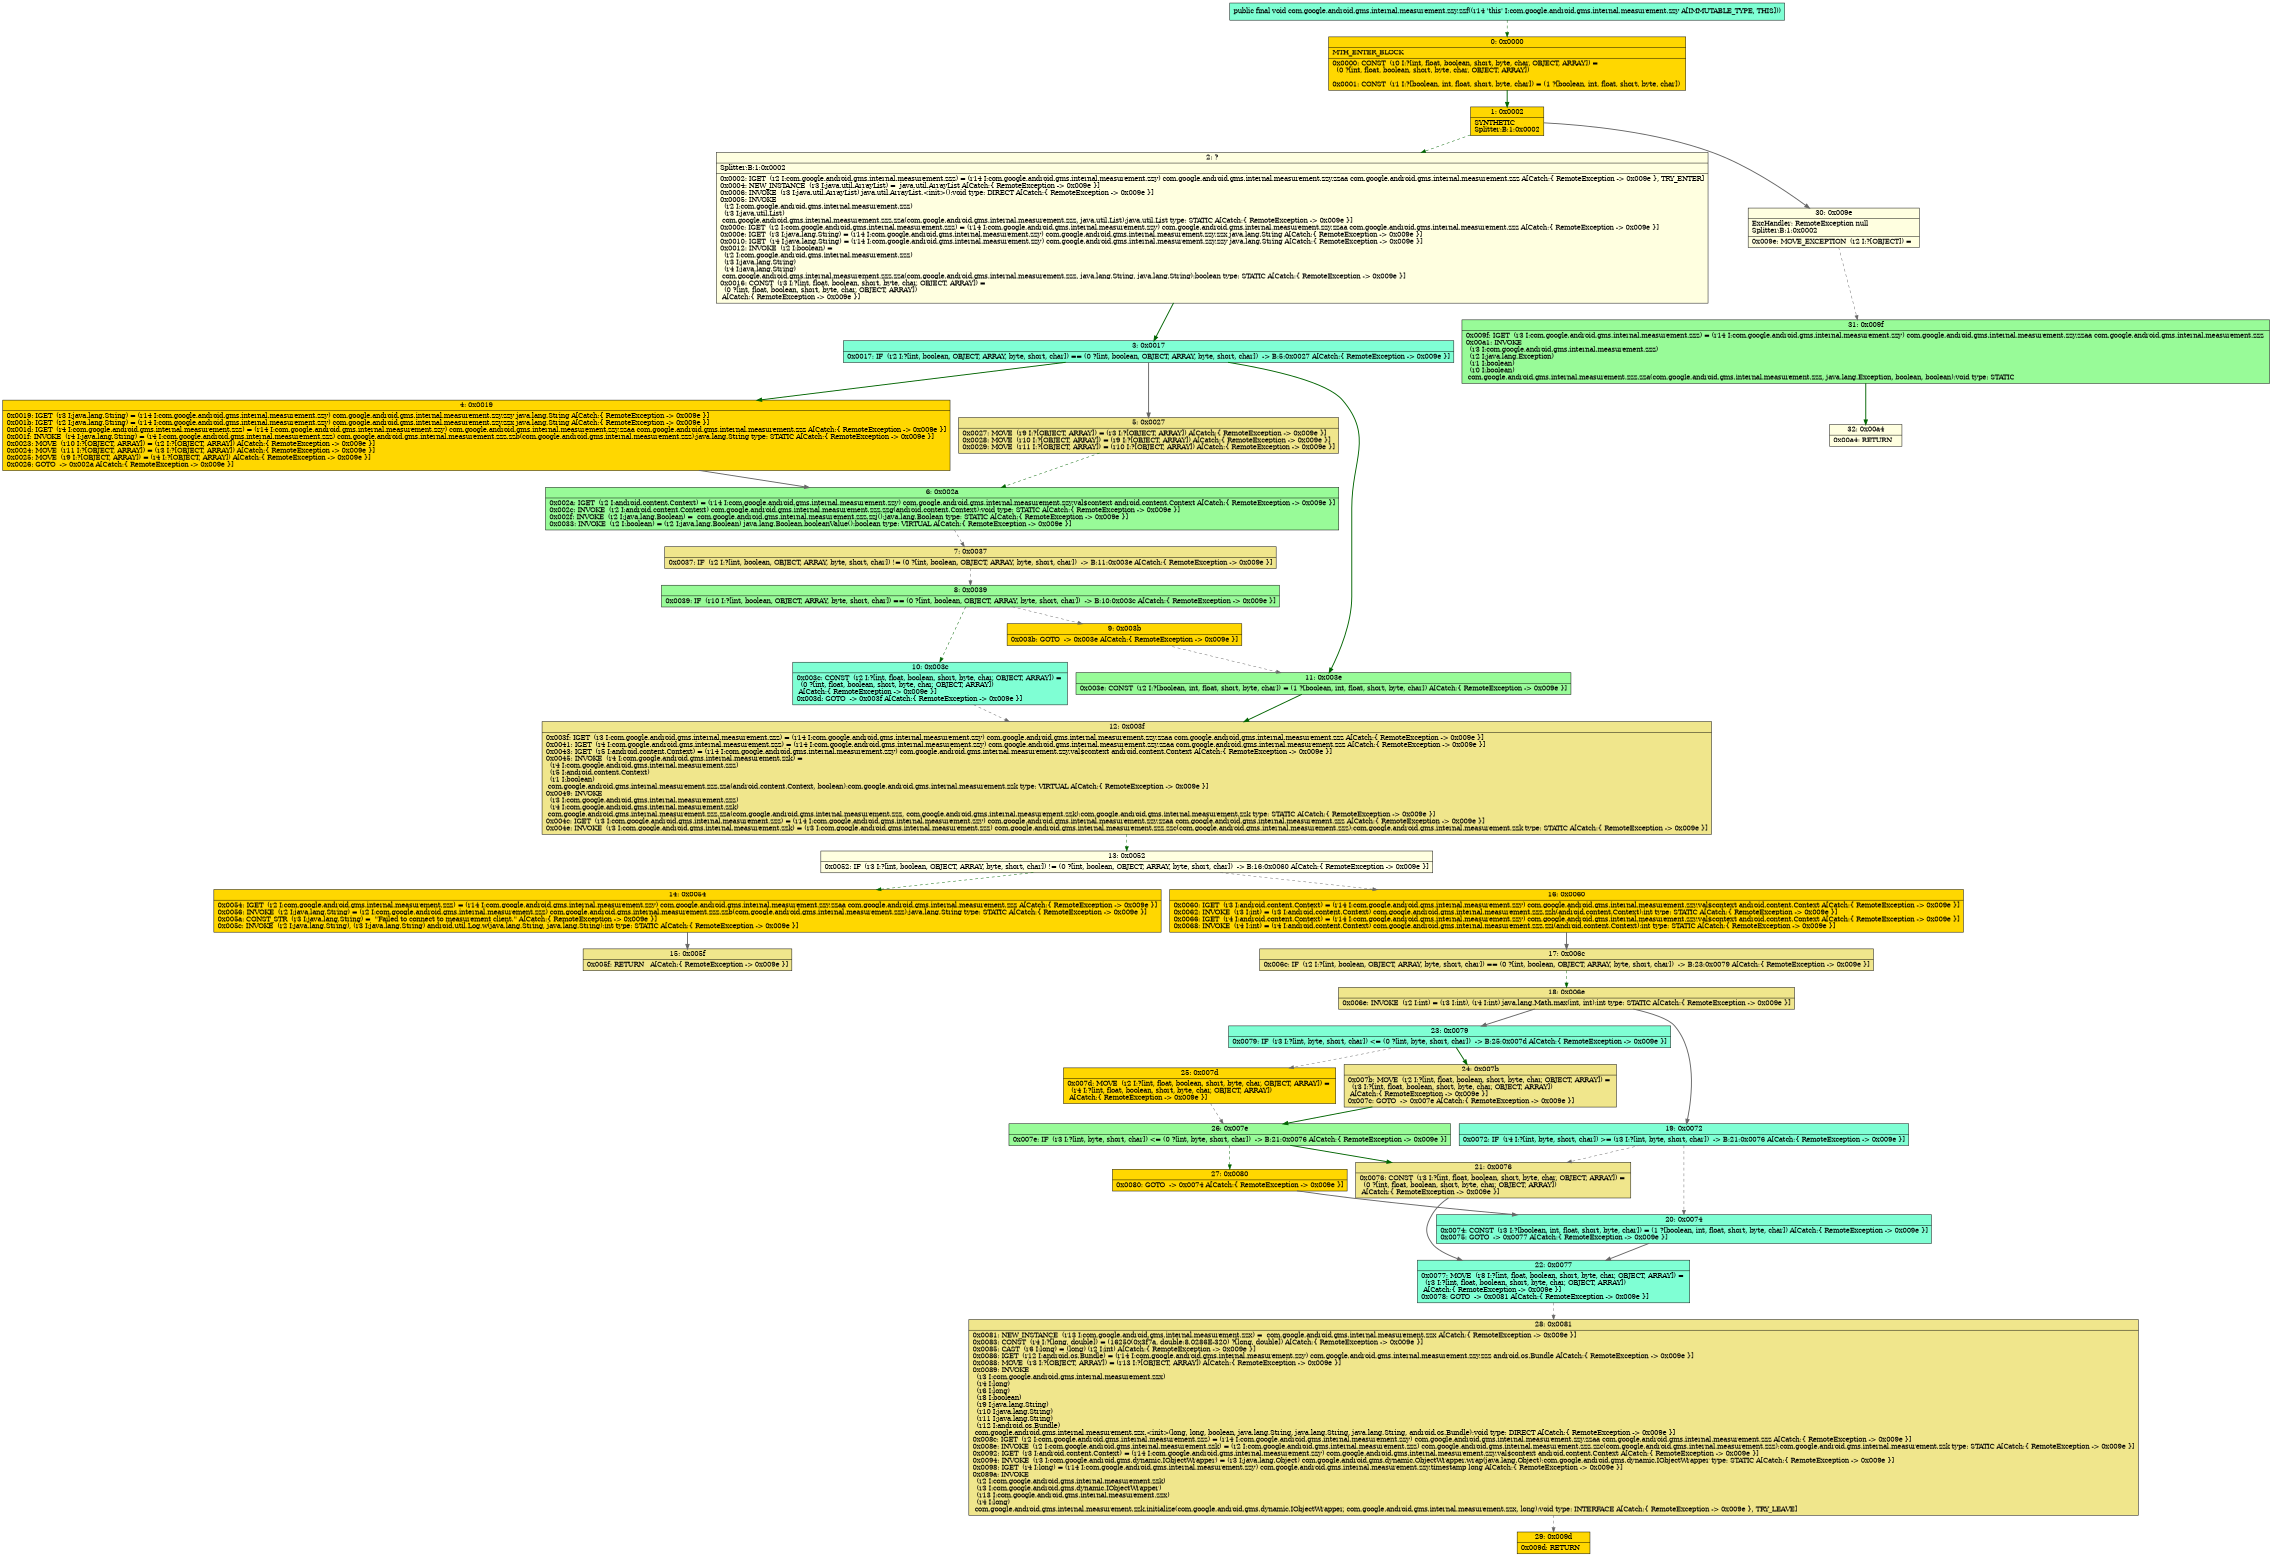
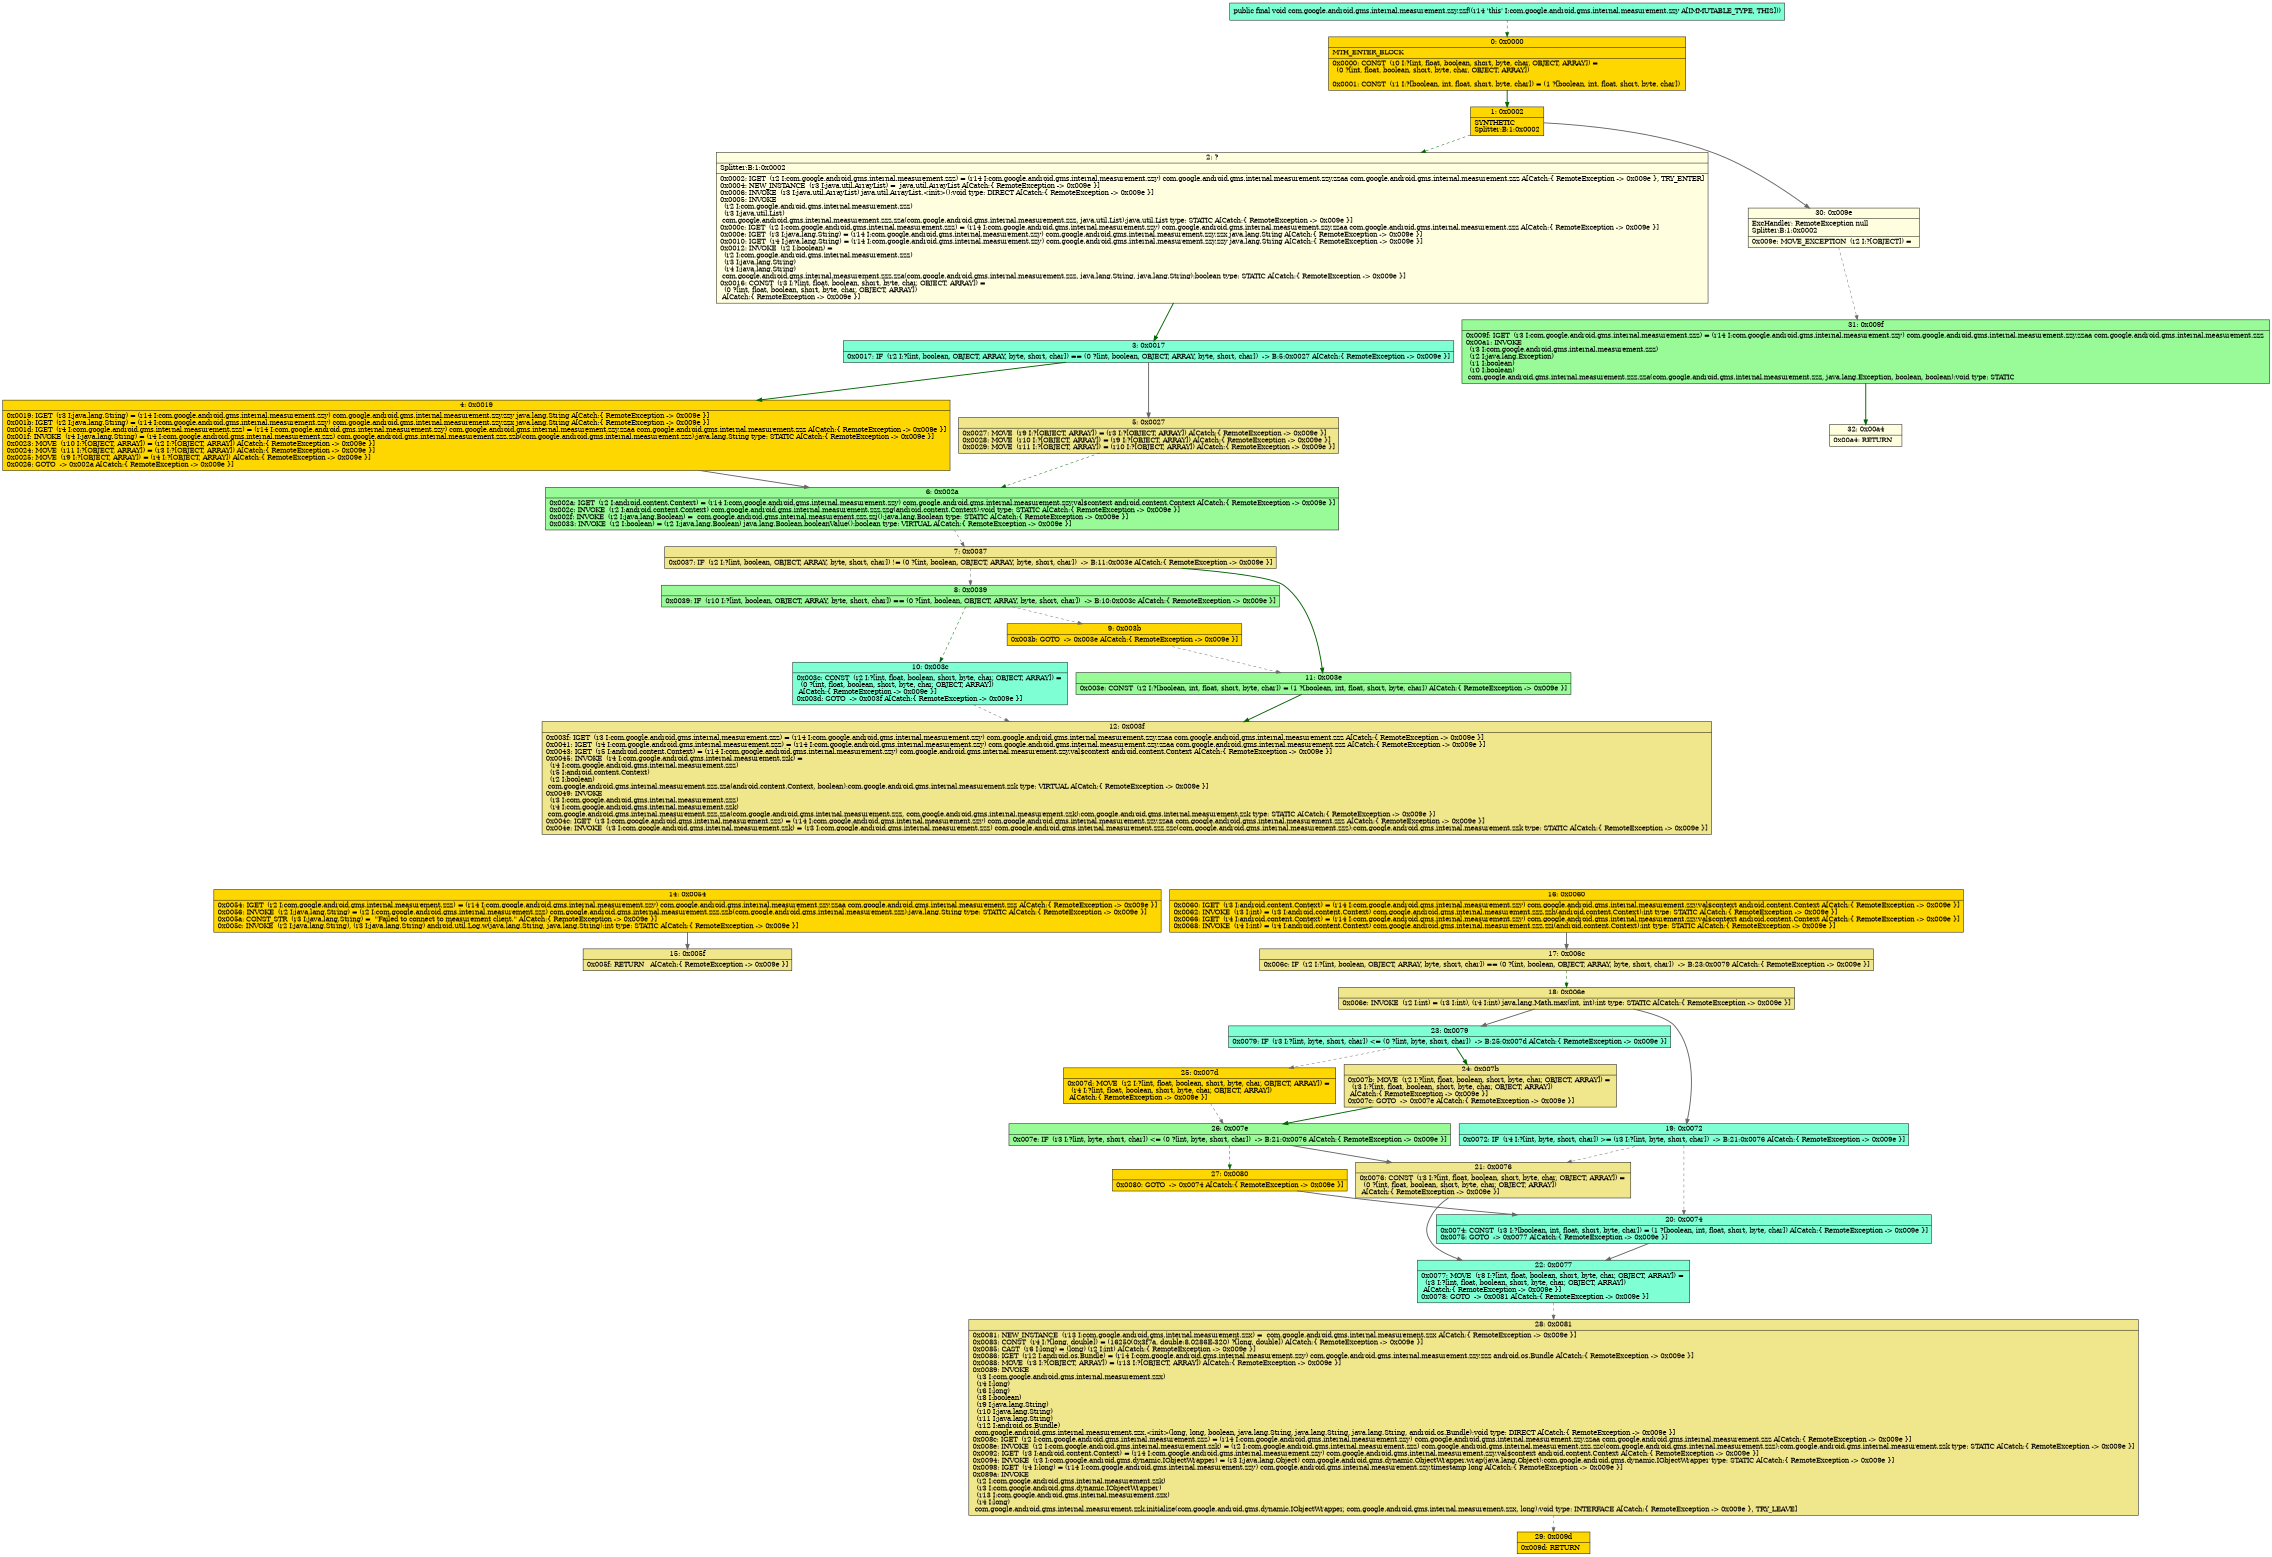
(1355, 473) -> (1279, 583)
(570, 780) -> (570, 780)
(1127, 862) -> none
(1339, 1154) -> (1339, 1154)
